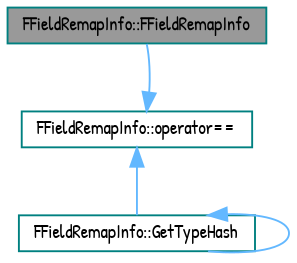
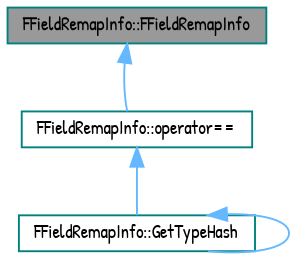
(149, 68) -> (124, 87)
